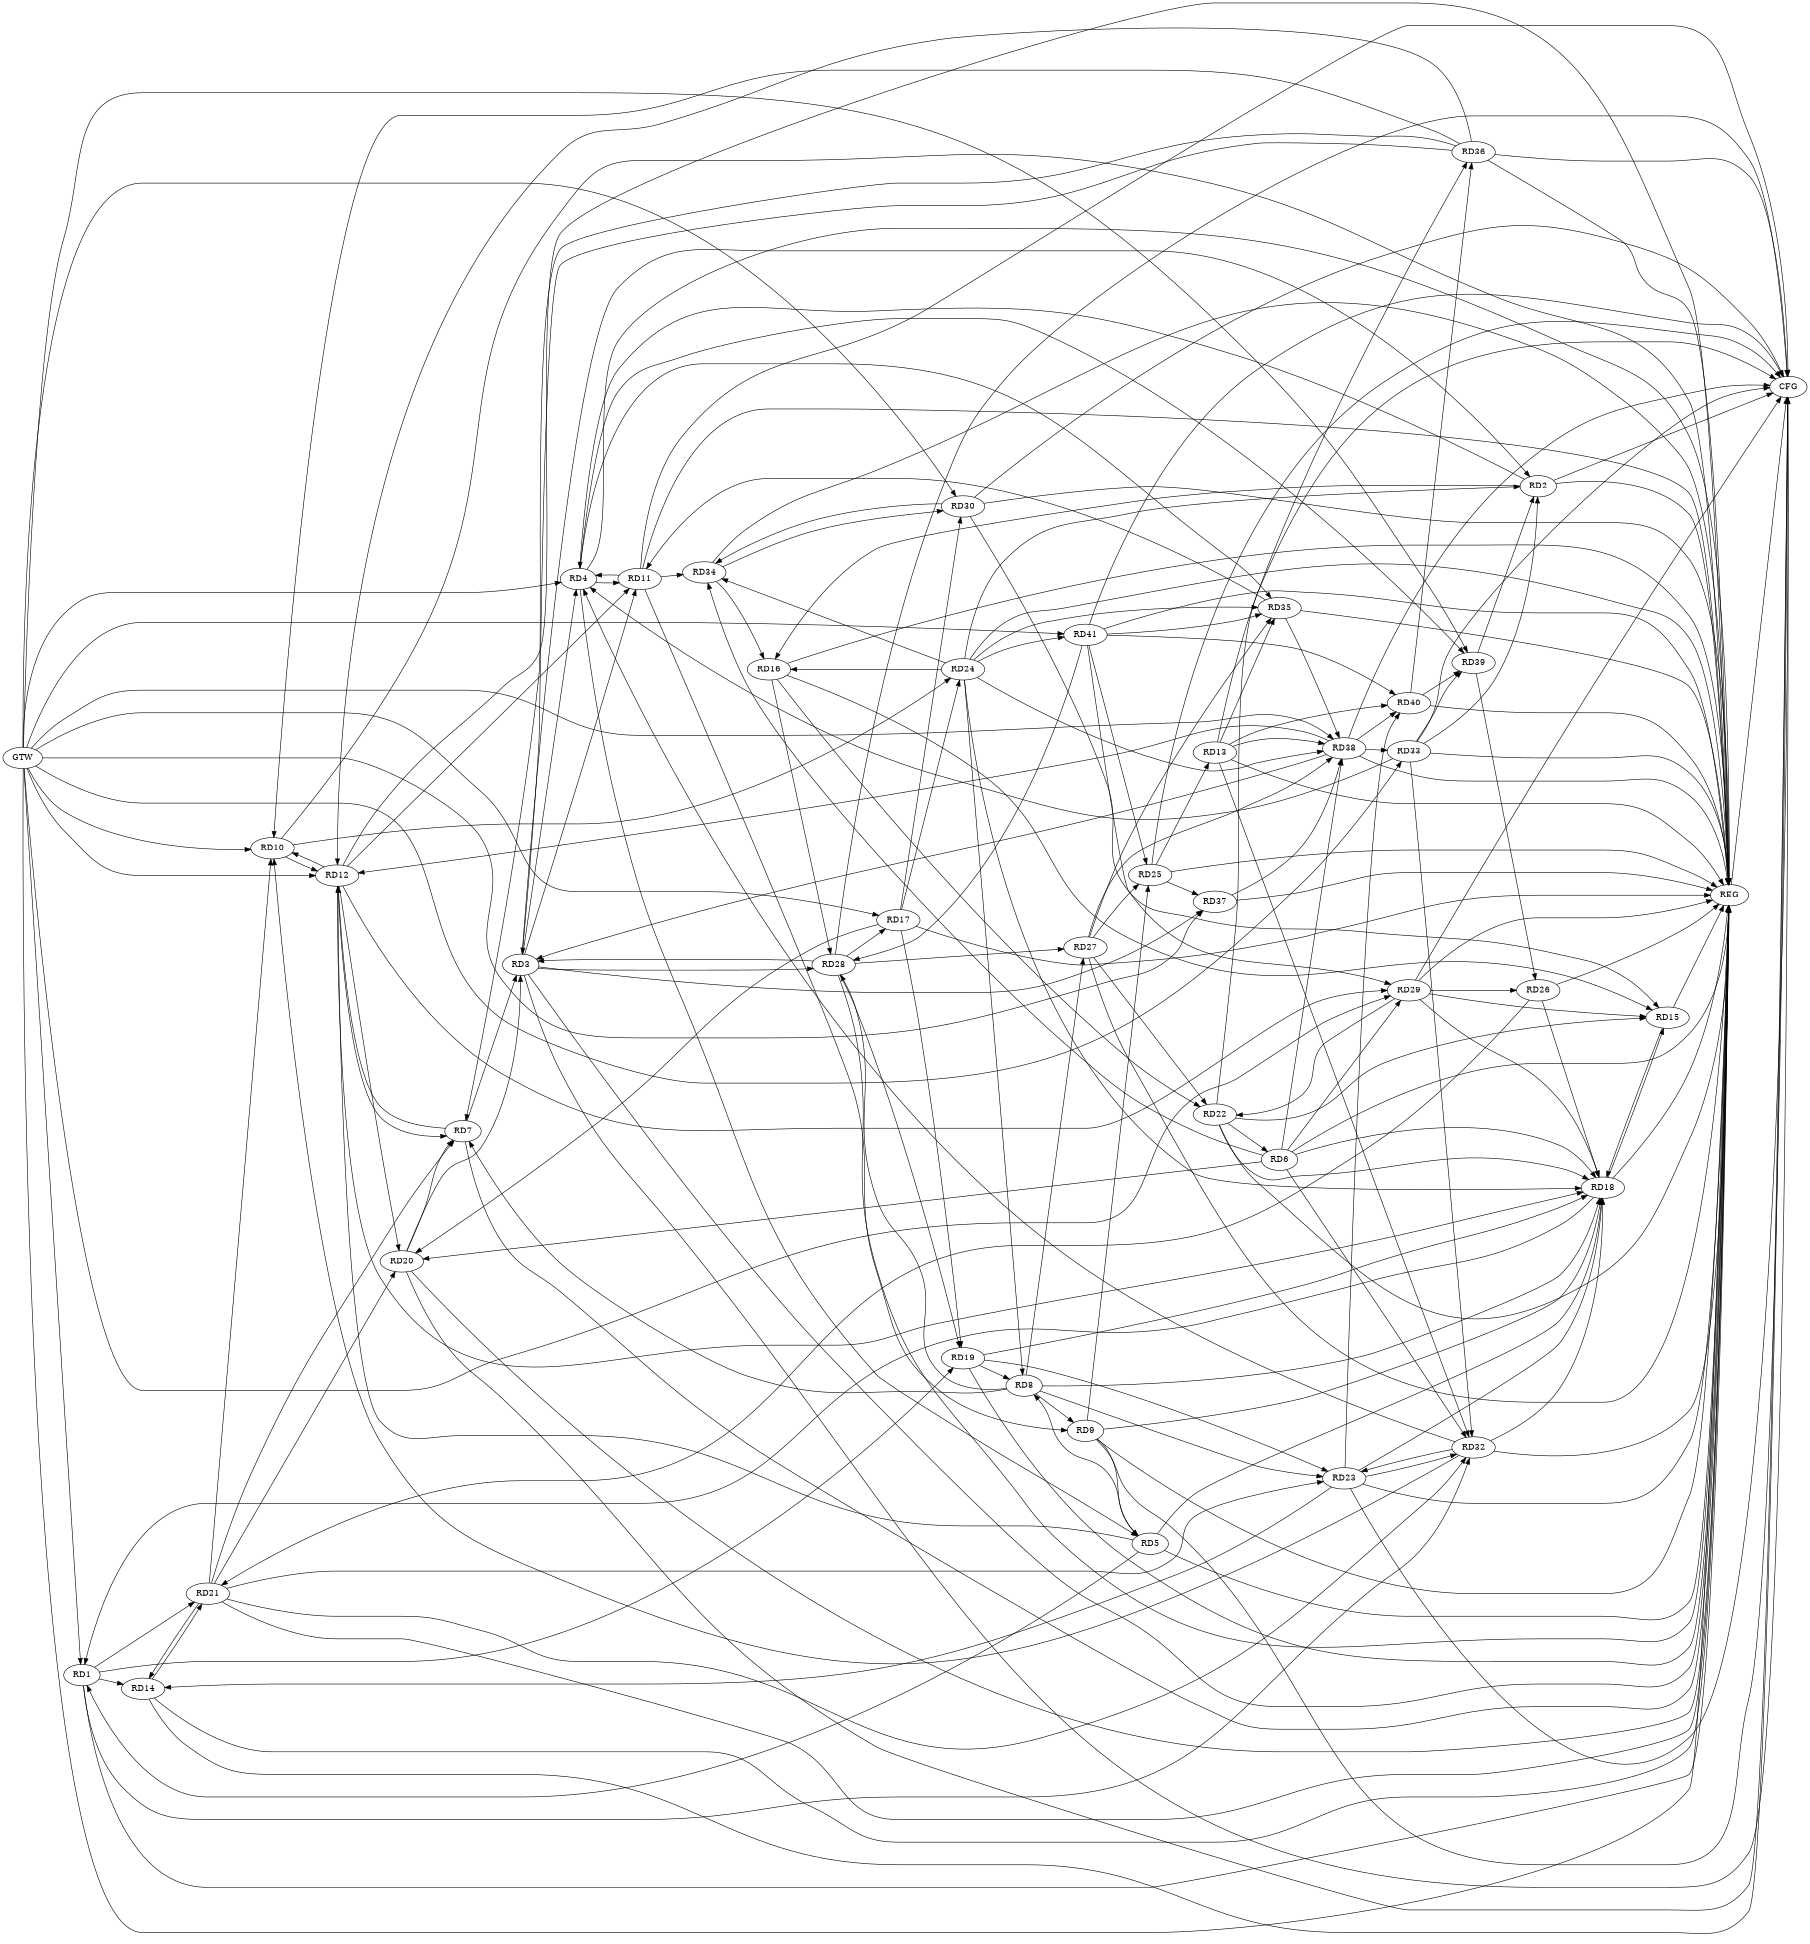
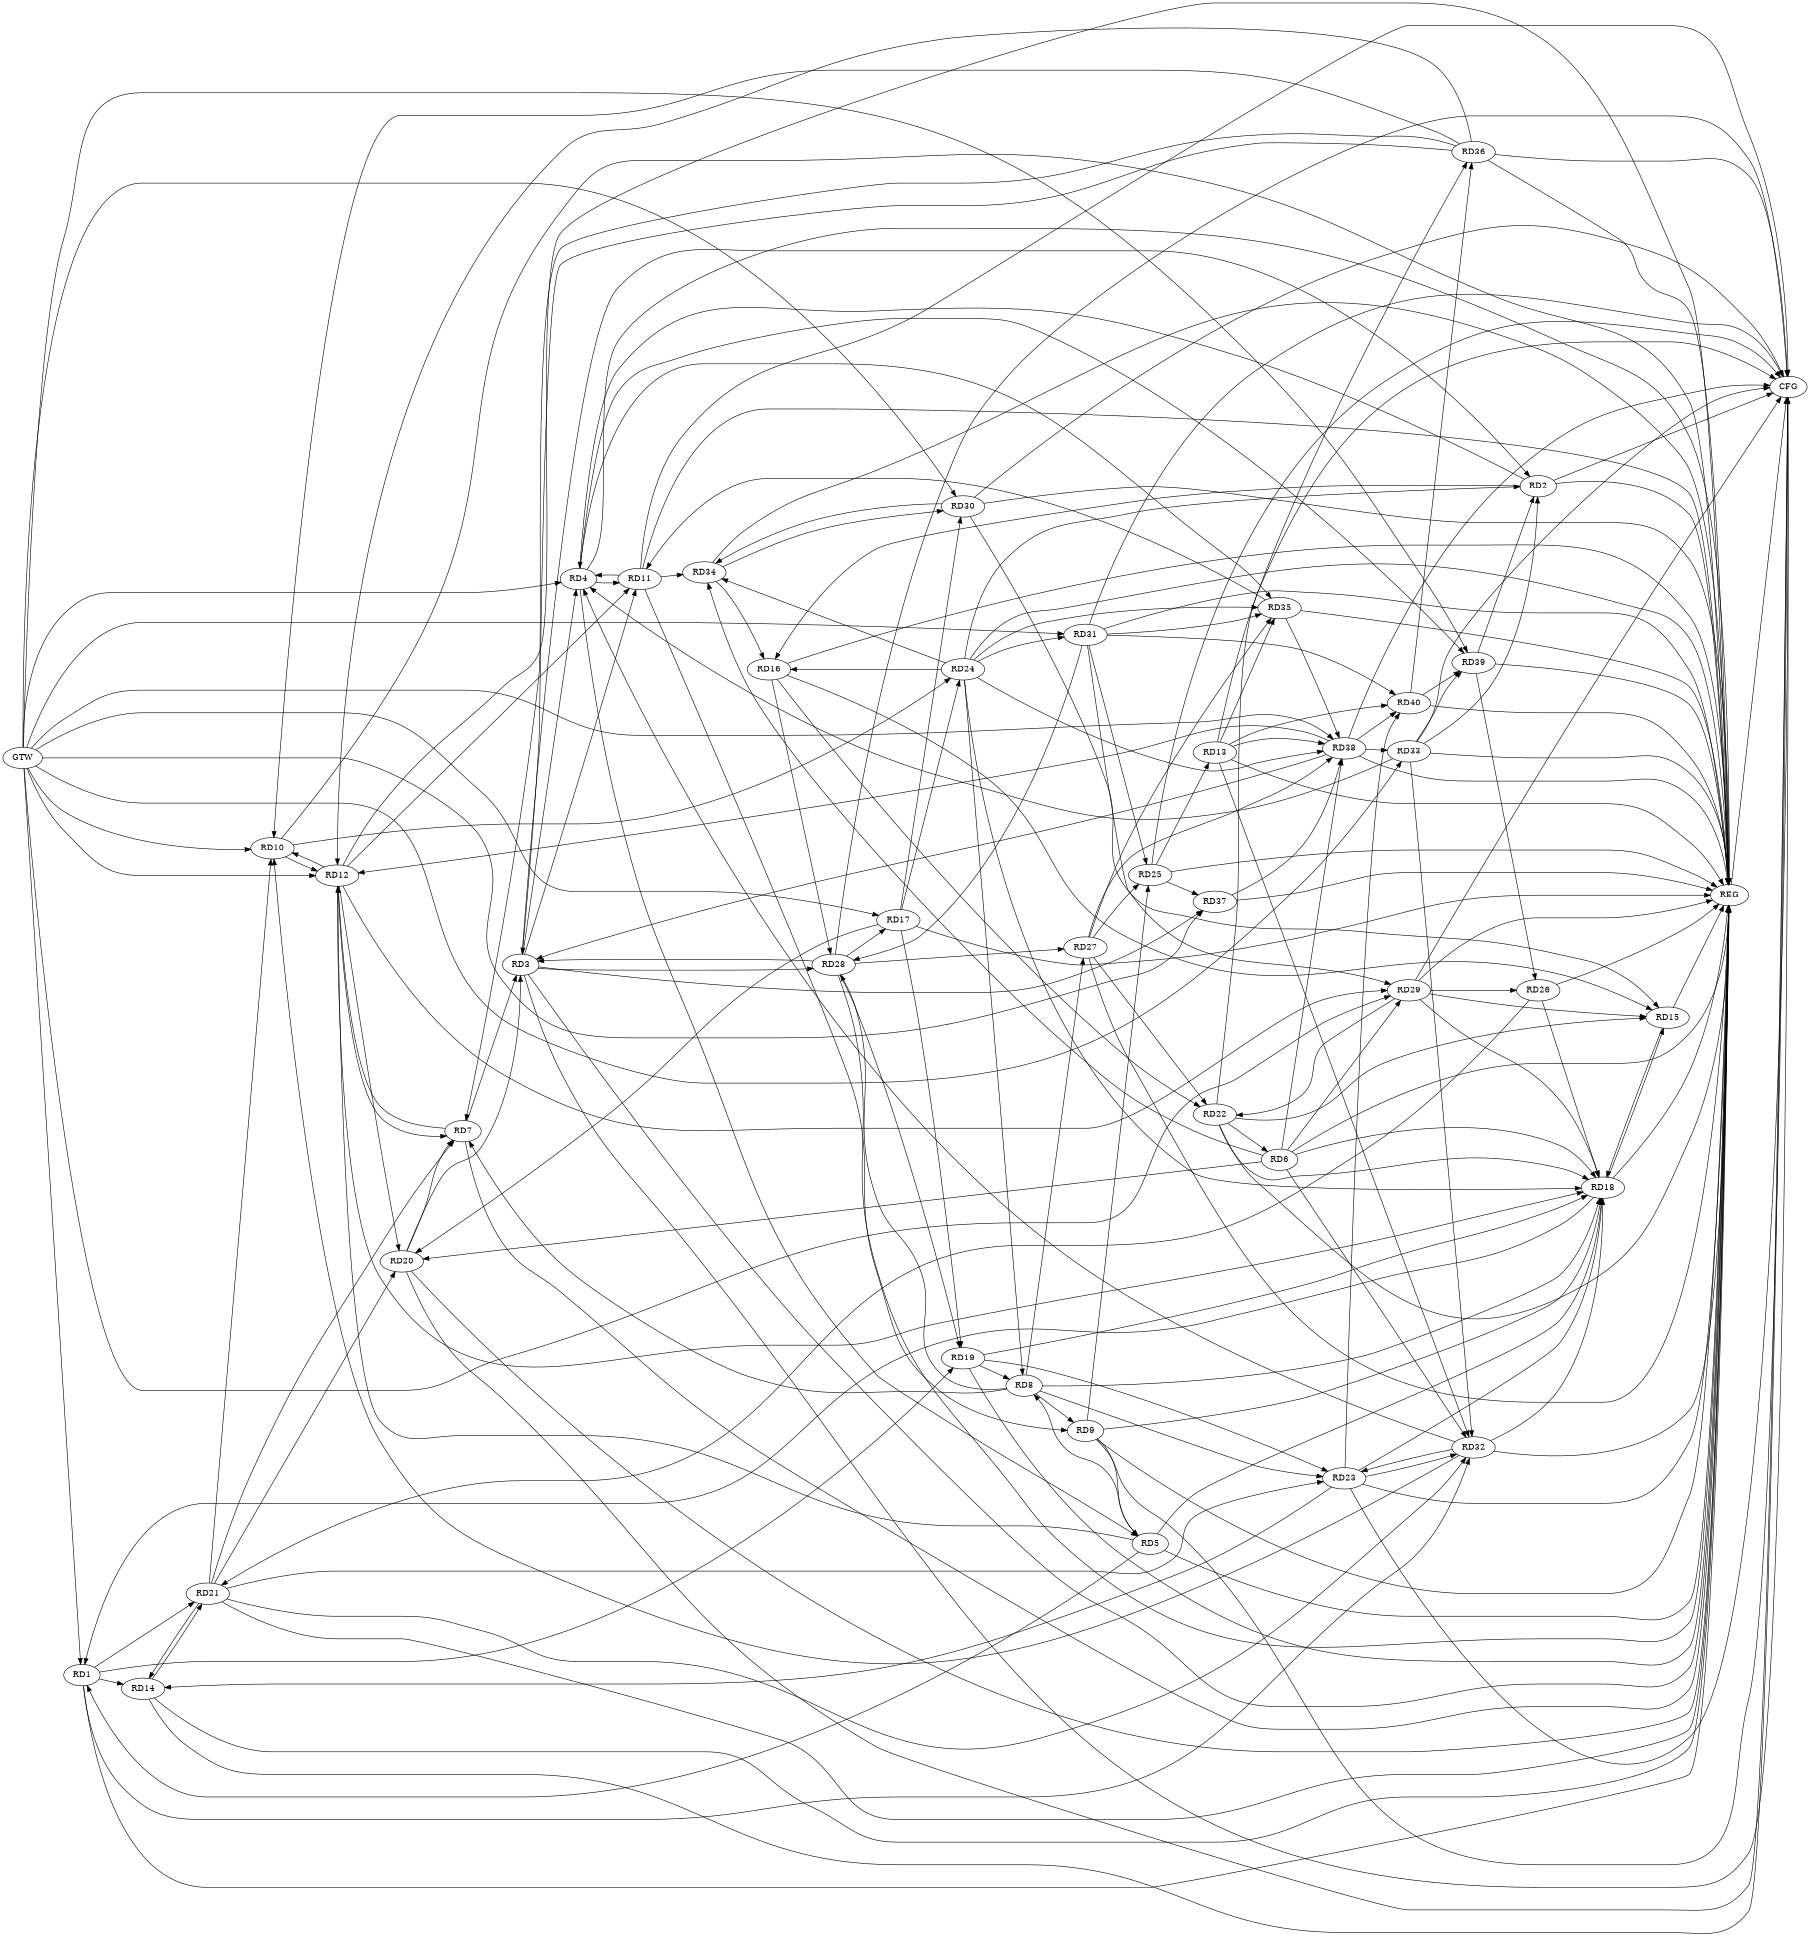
(1085, 635) -> (1085, 635)
(777, 1933) -> (1681, 699)
